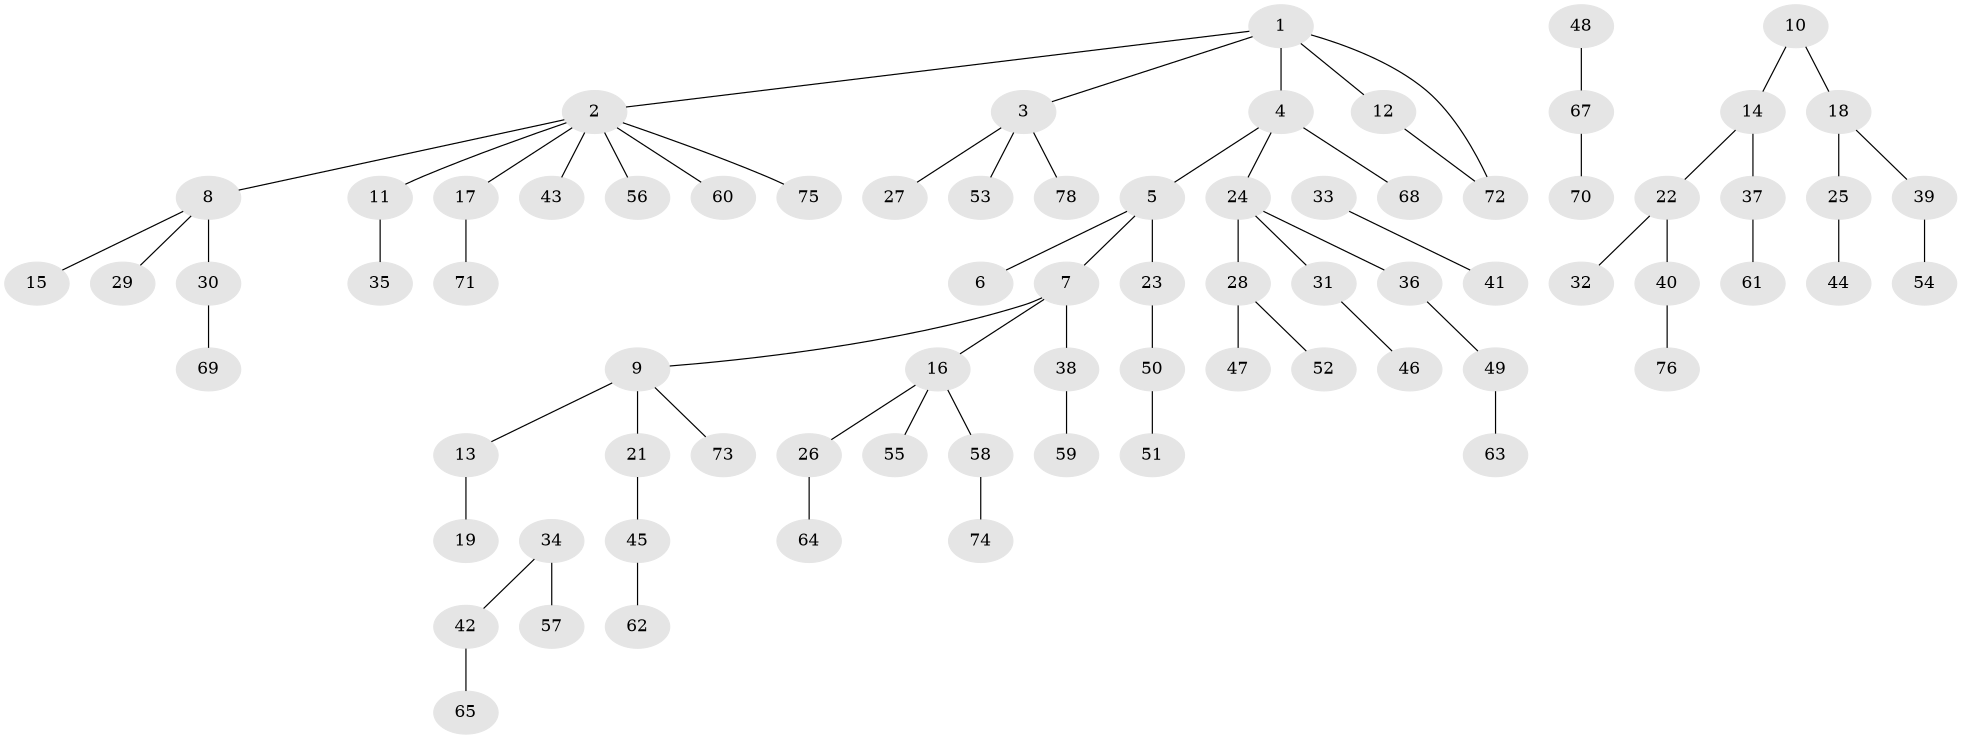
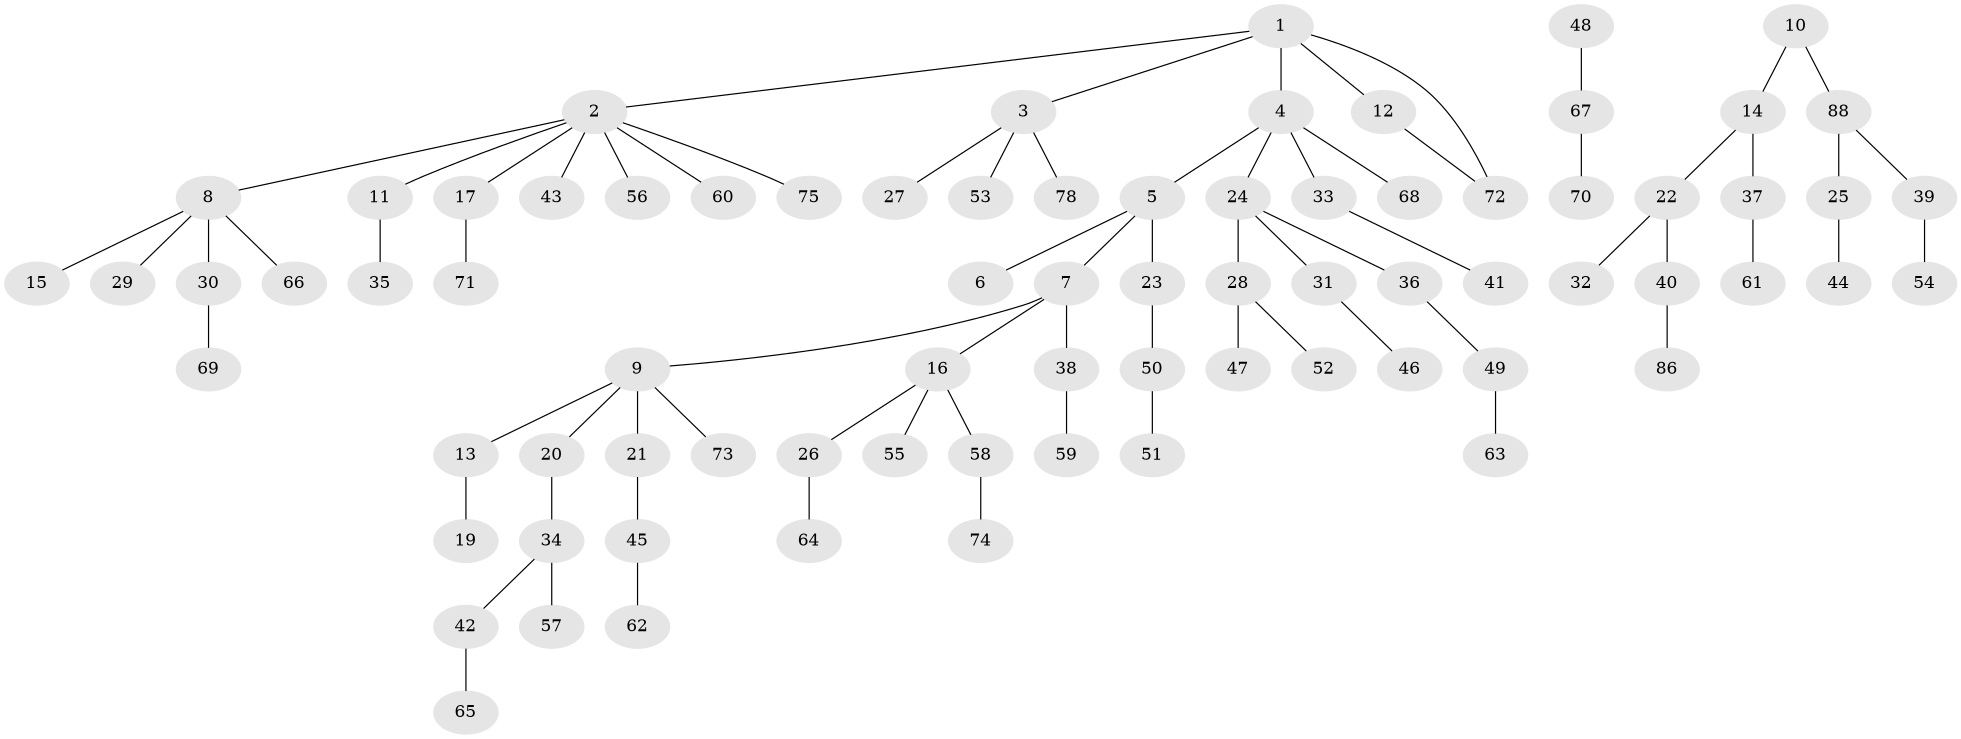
(1839, 112) -> (1839, 112)
none -> (1303, 155)
none -> (294, 284)
(1667, 369) -> (1667, 369)
none -> (552, 455)
